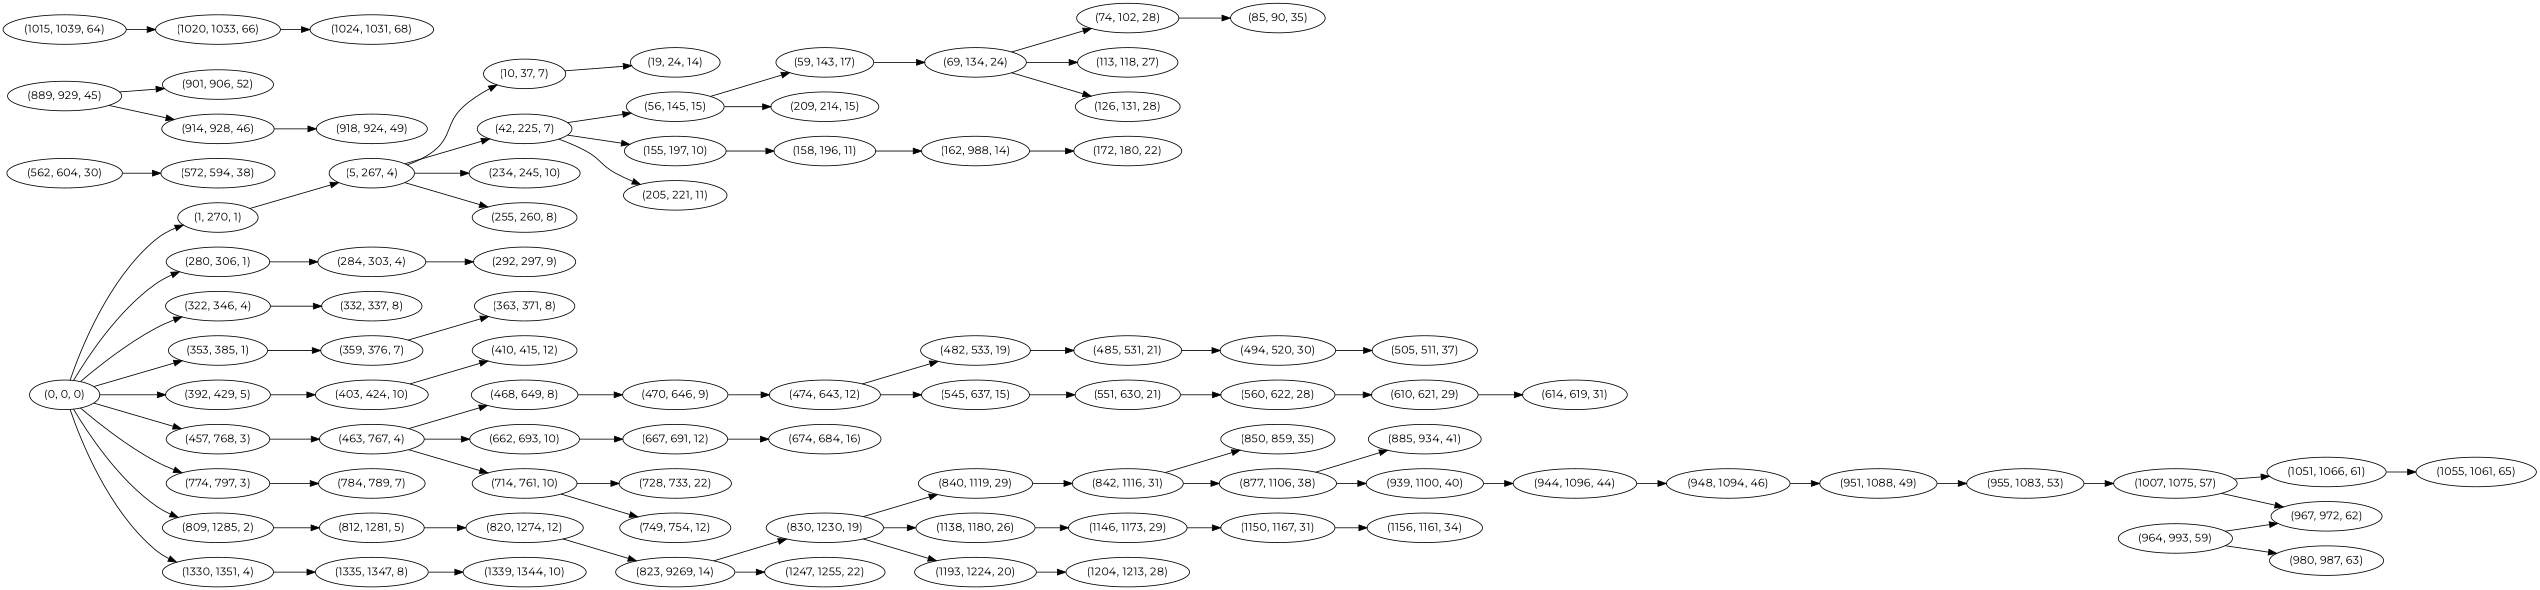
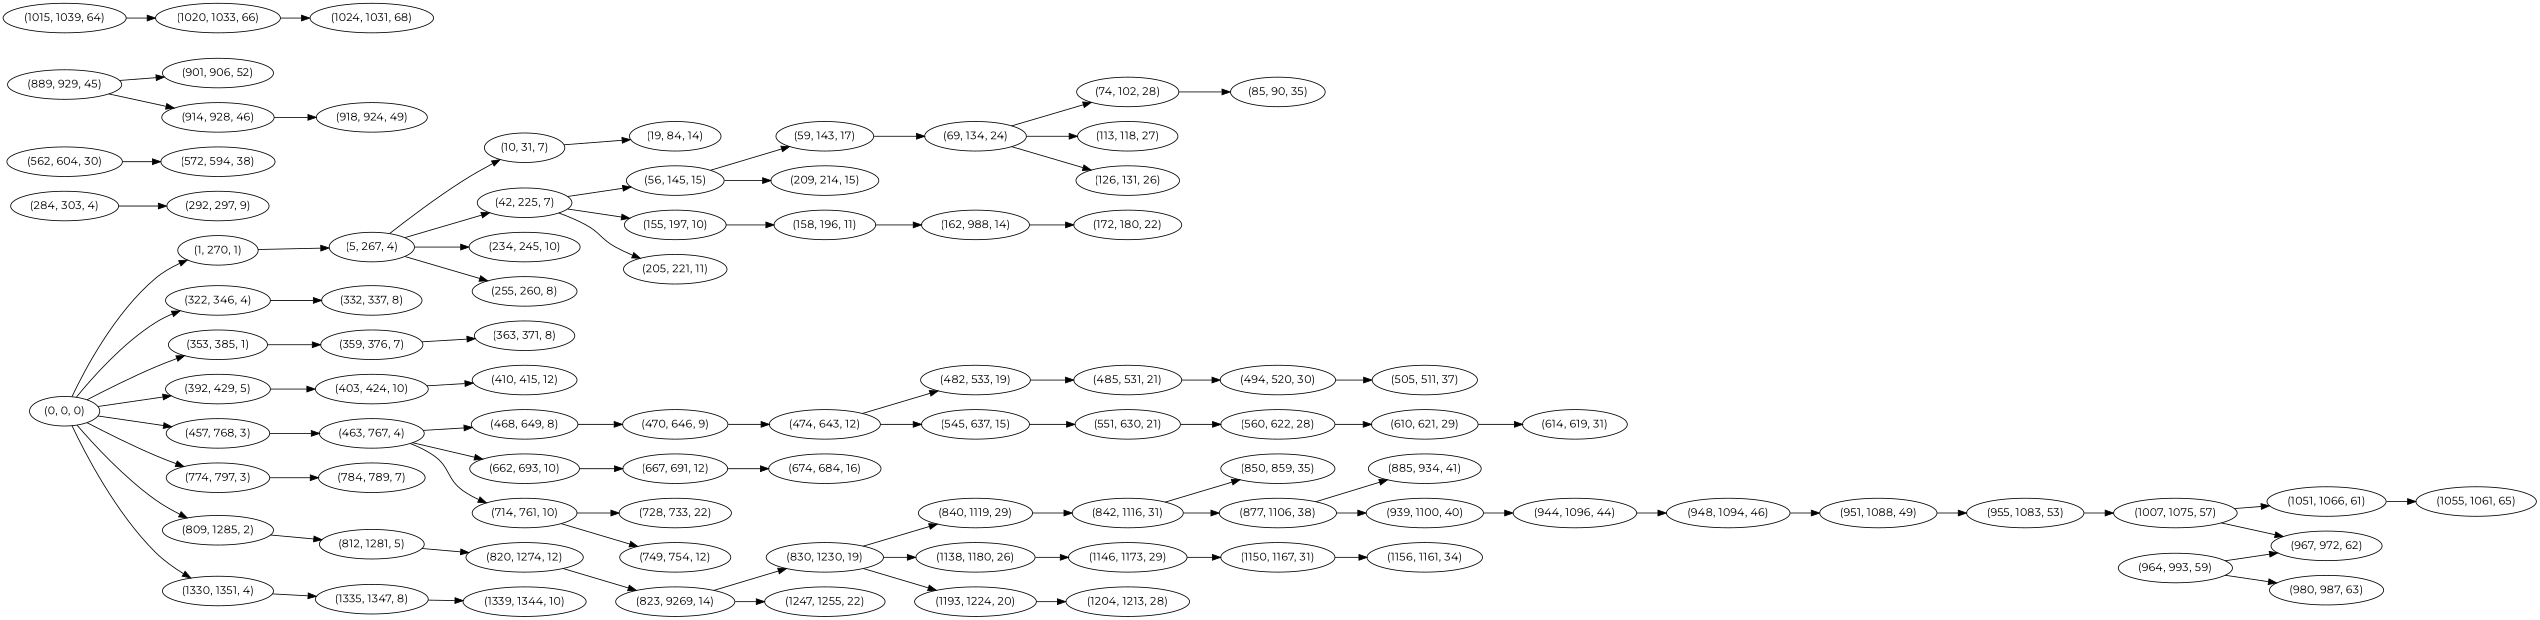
(675, 62) -> (675, 136)
(525, 74) -> (525, 148)
(1128, 107) -> (1128, 181)
(218, 262) -> none
